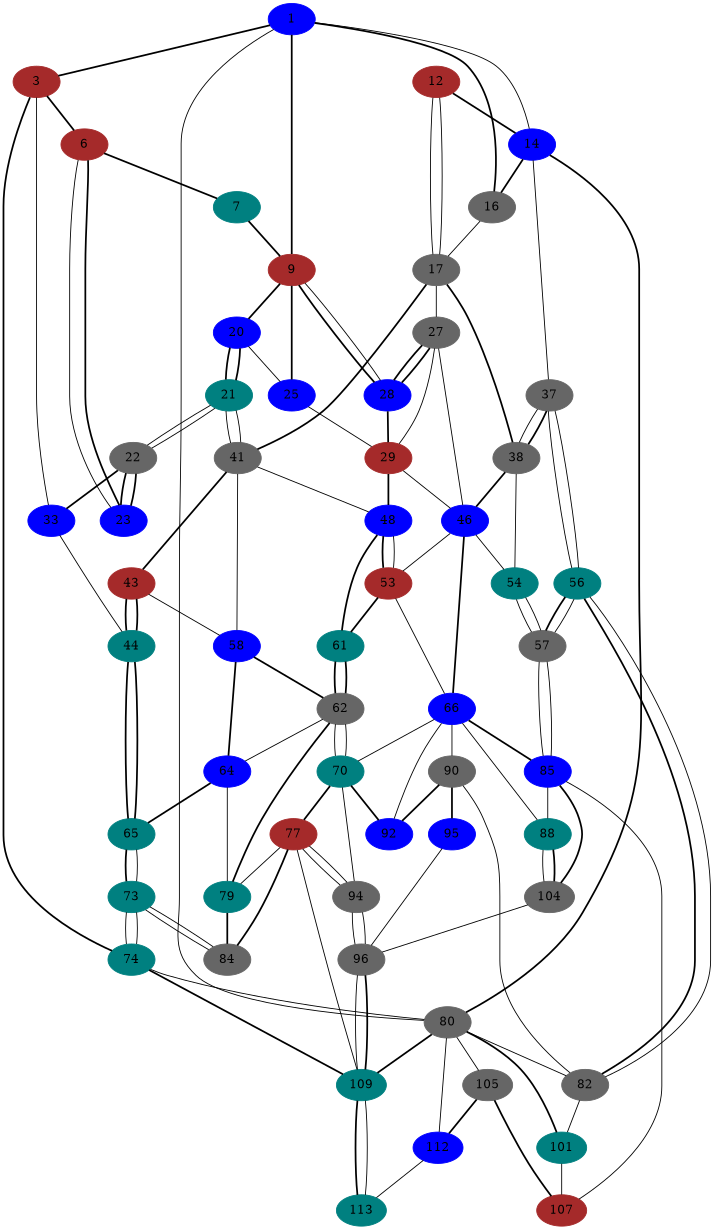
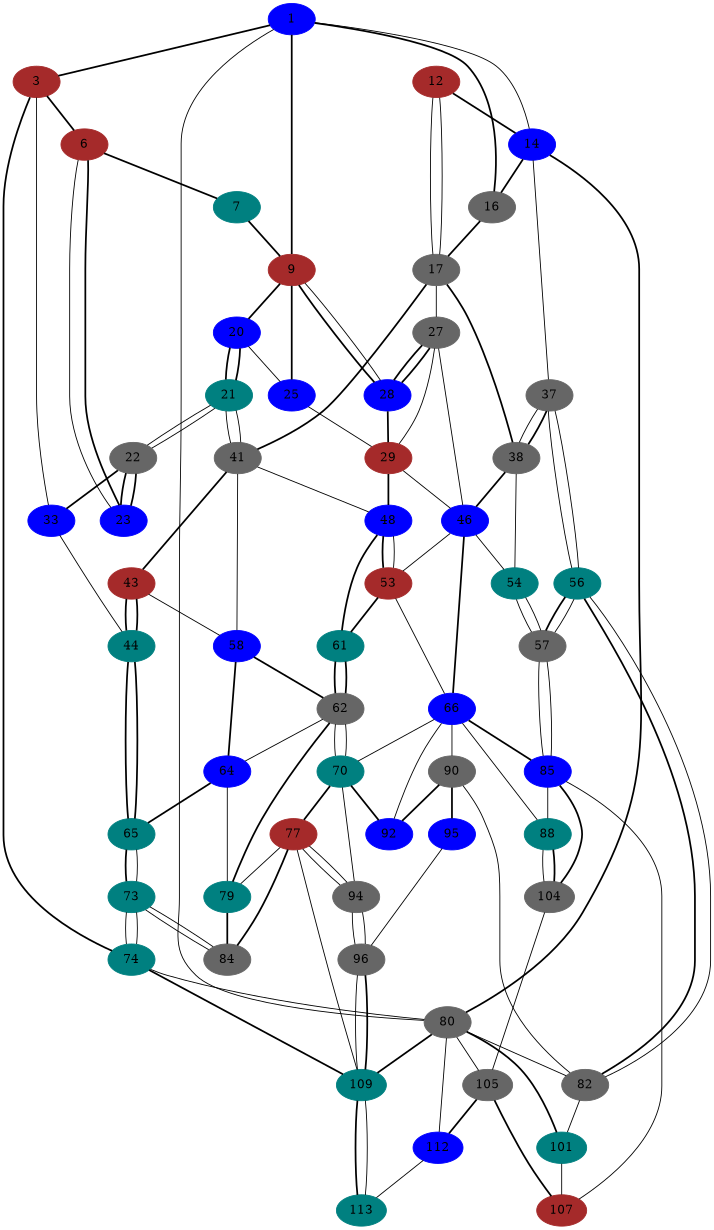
(464, 239) -> (464, 239)
(455, 928) -> (519, 991)
